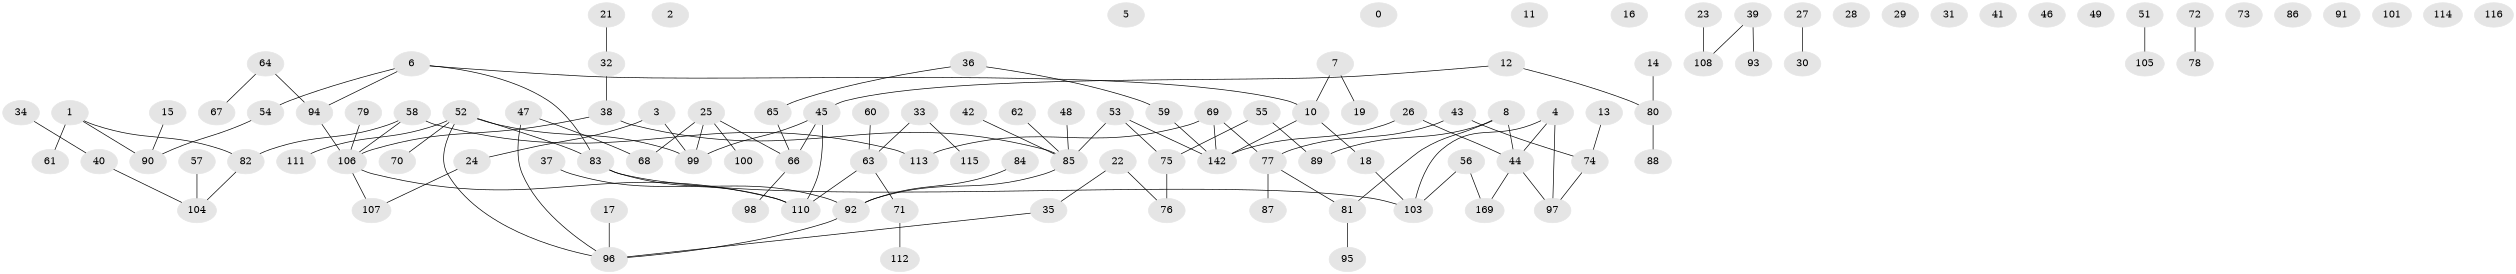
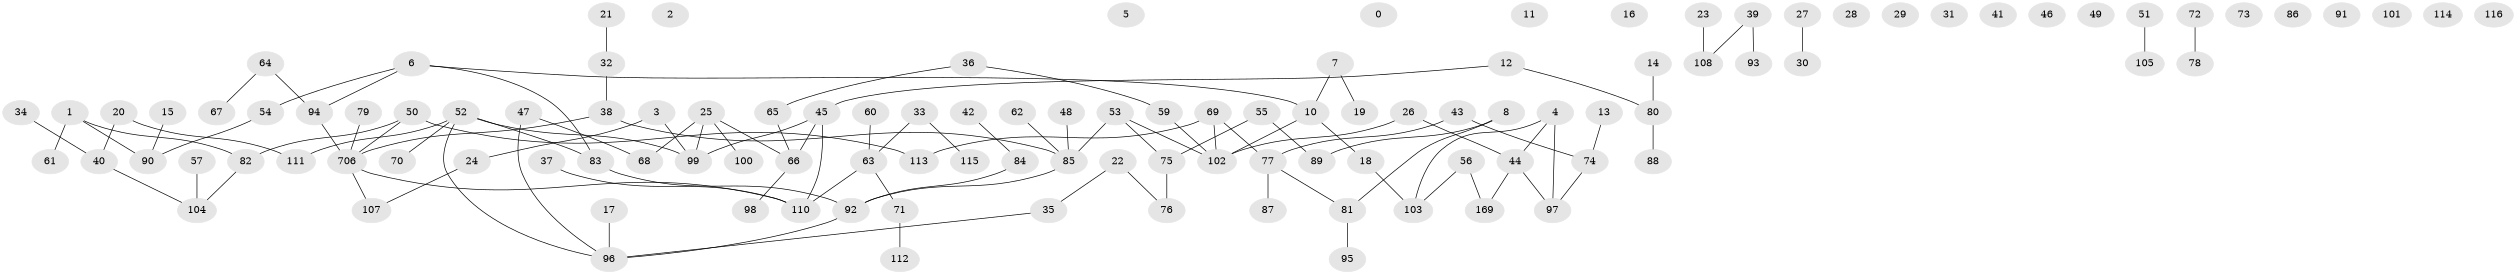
none -> (119, 113)
(412, 113) -> (412, 113)
(1010, 133) -> (991, 134)
(1511, 141) -> none
(347, 162) -> (347, 162)
(1217, 162) -> (1217, 162)
(1003, 191) -> none
